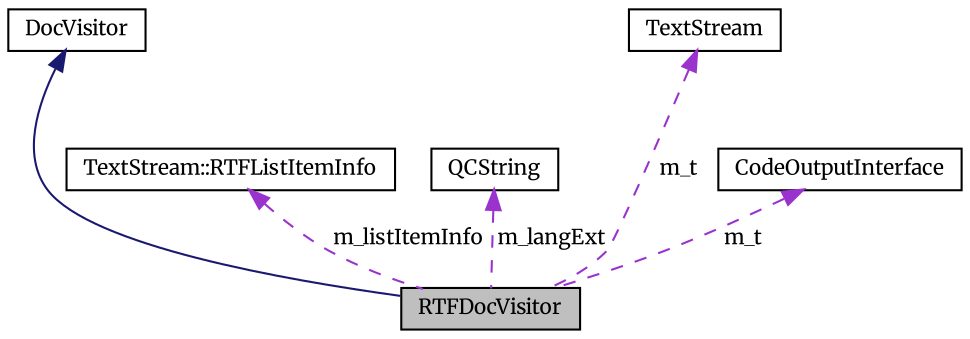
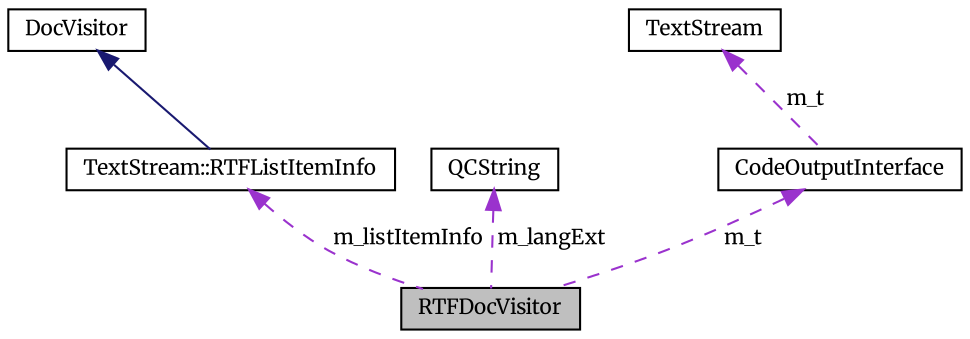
(635, 193) -> (780, 107)
(155, 246) -> (162, 107)
